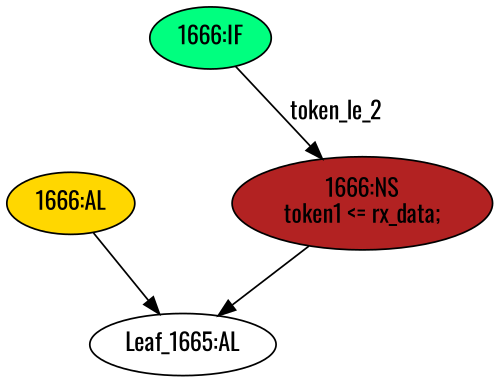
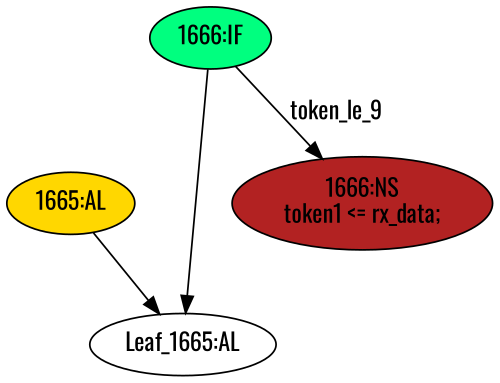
(336, 113) -> (336, 113)
(71, 203) -> (71, 203)
(271, 275) -> (198, 183)
